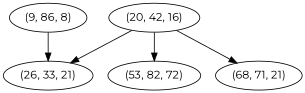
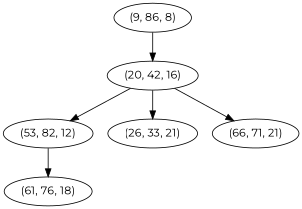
(48, 43) -> (153, 43)
(154, 76) -> (48, 133)
(259, 76) -> (256, 133)
none -> (48, 191)
